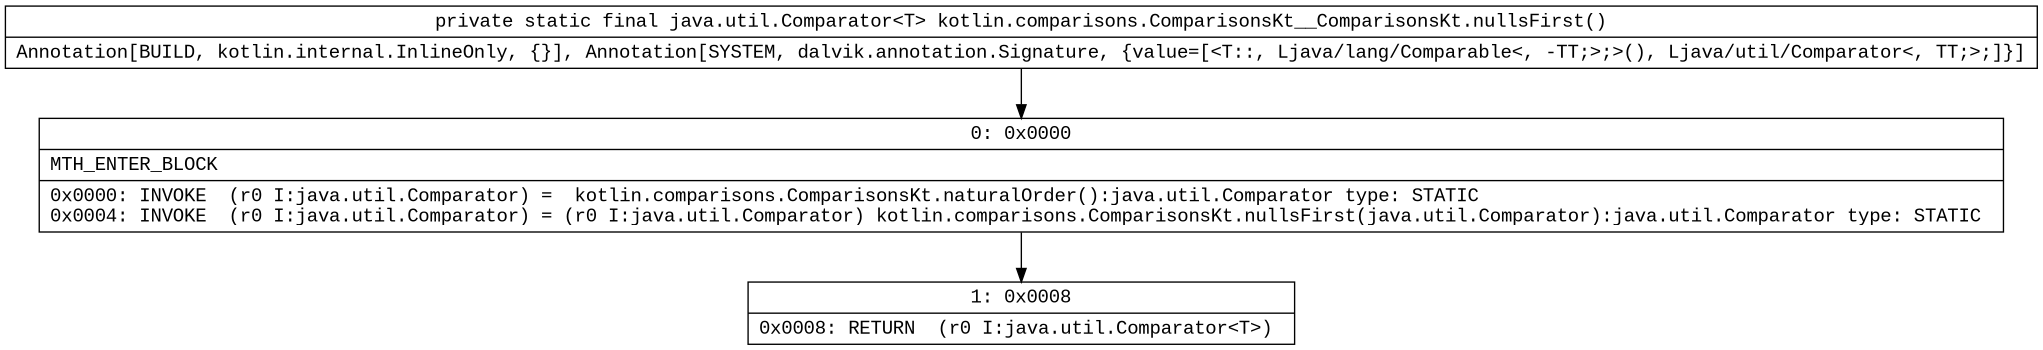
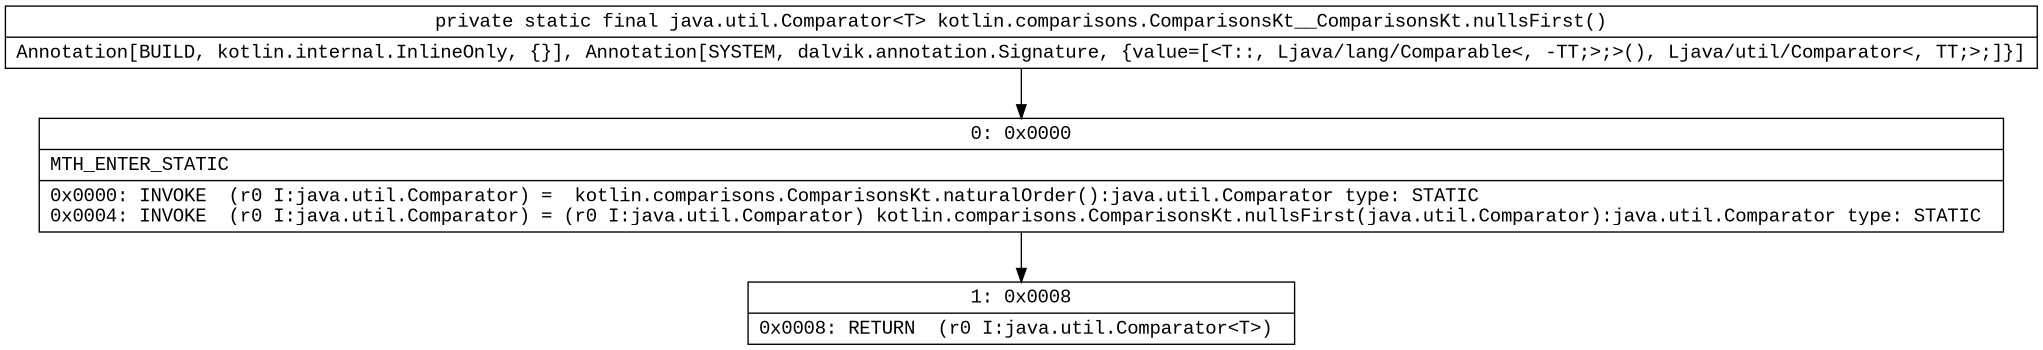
(134, 164) -> (140, 164)
